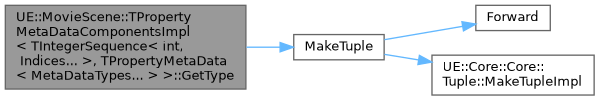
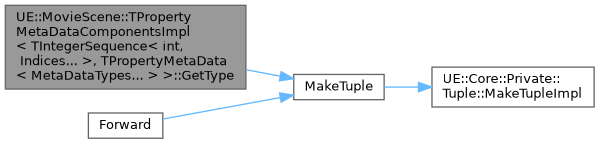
(424, 33) -> (222, 108)
(513, 75) -> (513, 87)
